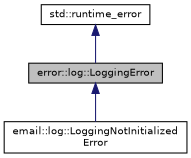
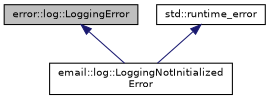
(96, 49) -> (175, 47)
